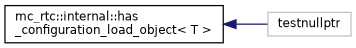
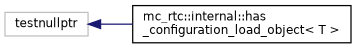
(252, 24) -> (117, 24)
